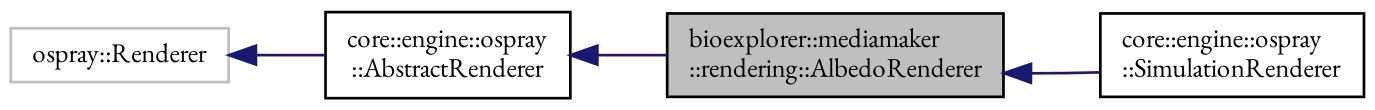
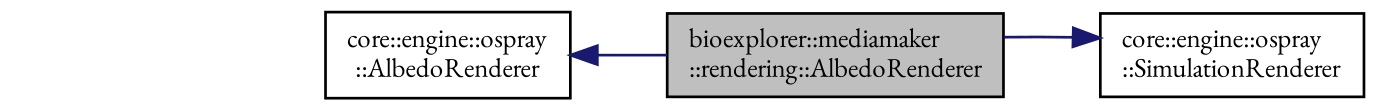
(120, 55) -> none
(448, 55) -> (448, 55)
(1066, 73) -> (1038, 37)
